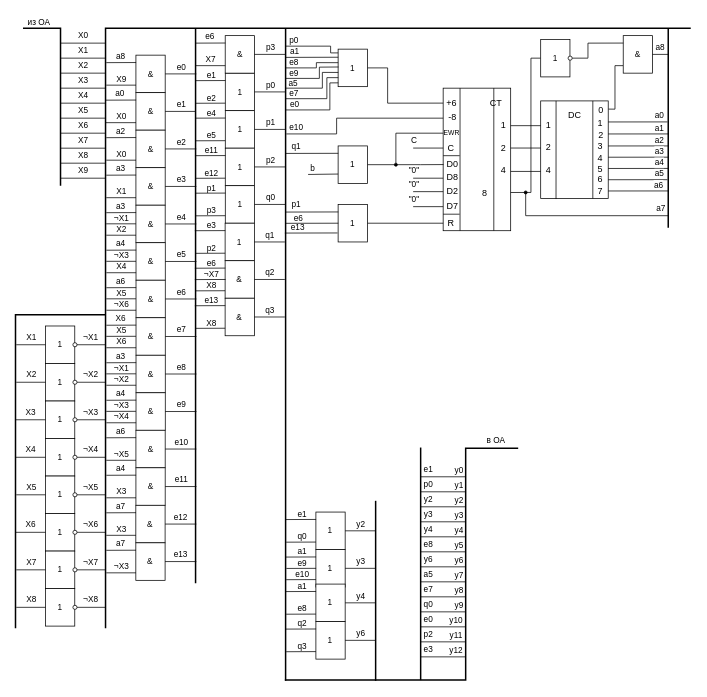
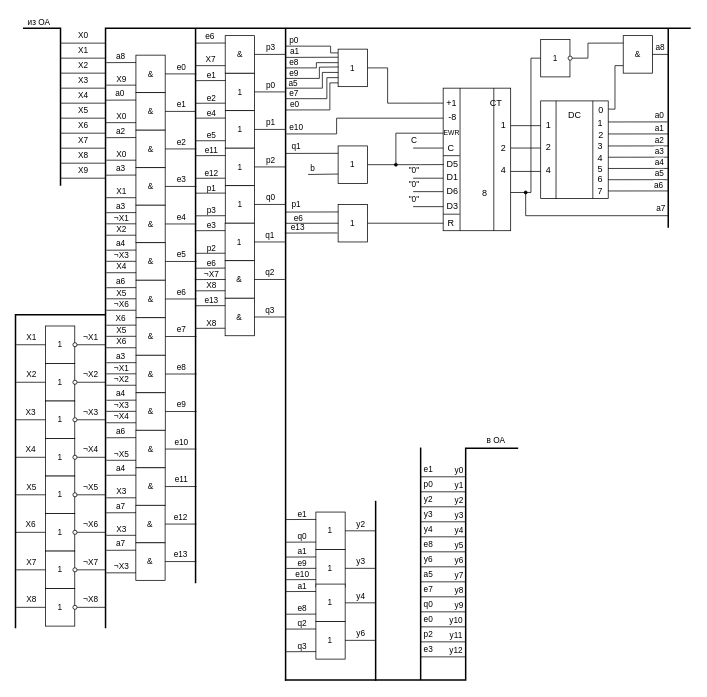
(452, 103) -> (452, 103)
(452, 165) -> (452, 165)
(452, 177) -> (452, 177)
(452, 192) -> (452, 192)
(452, 207) -> (452, 207)
